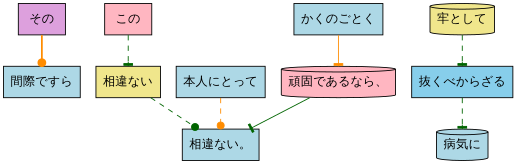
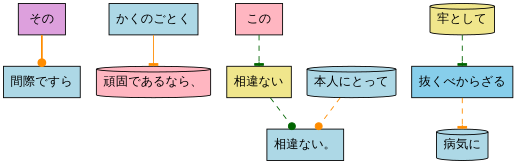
(221, 82) -> (352, 82)
(462, 111) -> (462, 111)
(282, 112) -> none
